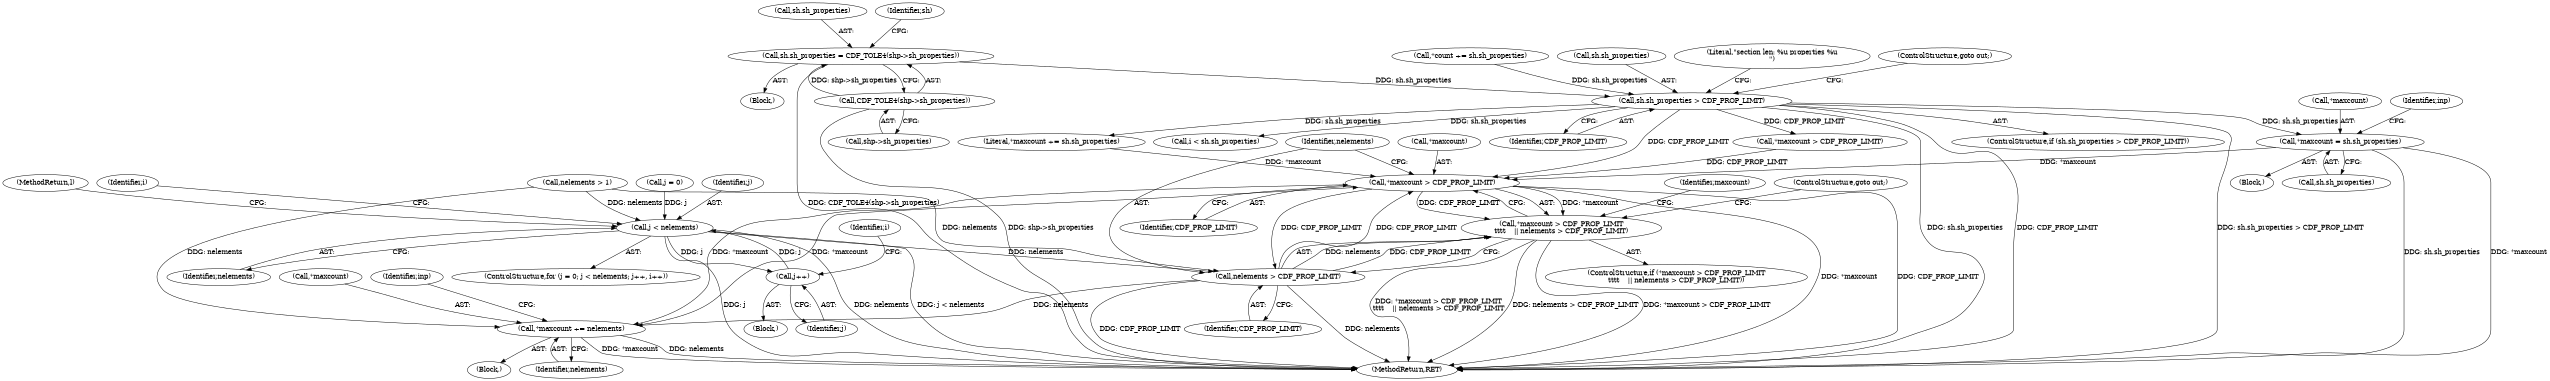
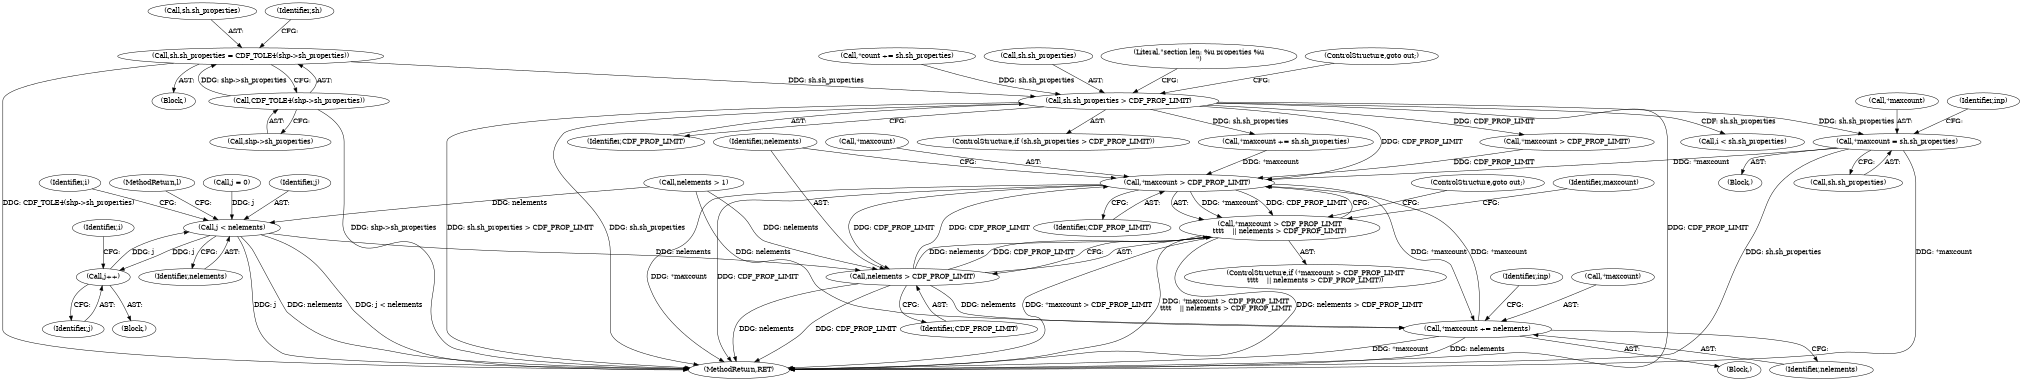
(1489, 122) -> (1739, 122)
(1052, 142) -> (1286, 142)
(576, 277) -> none
